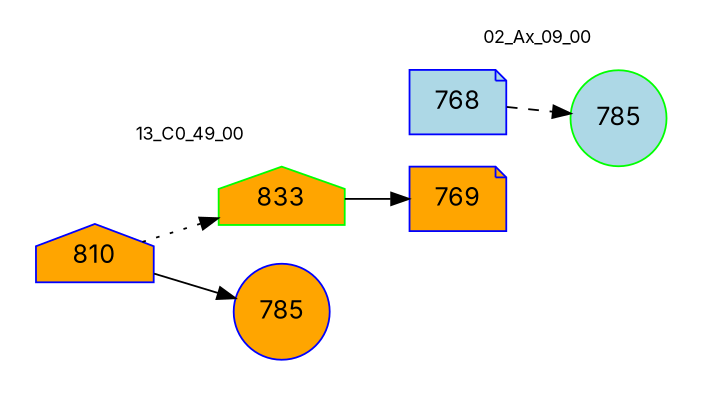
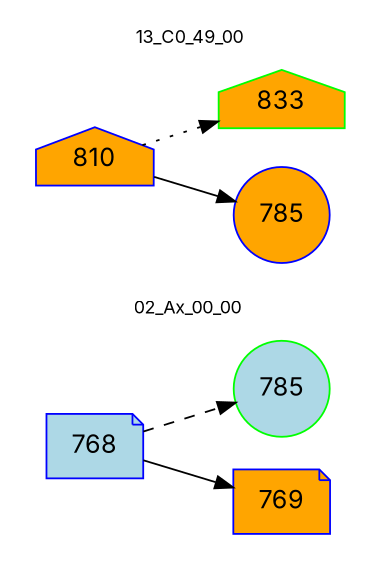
(538, 39) -> (188, 309)
(371, 199) -> (180, 471)
